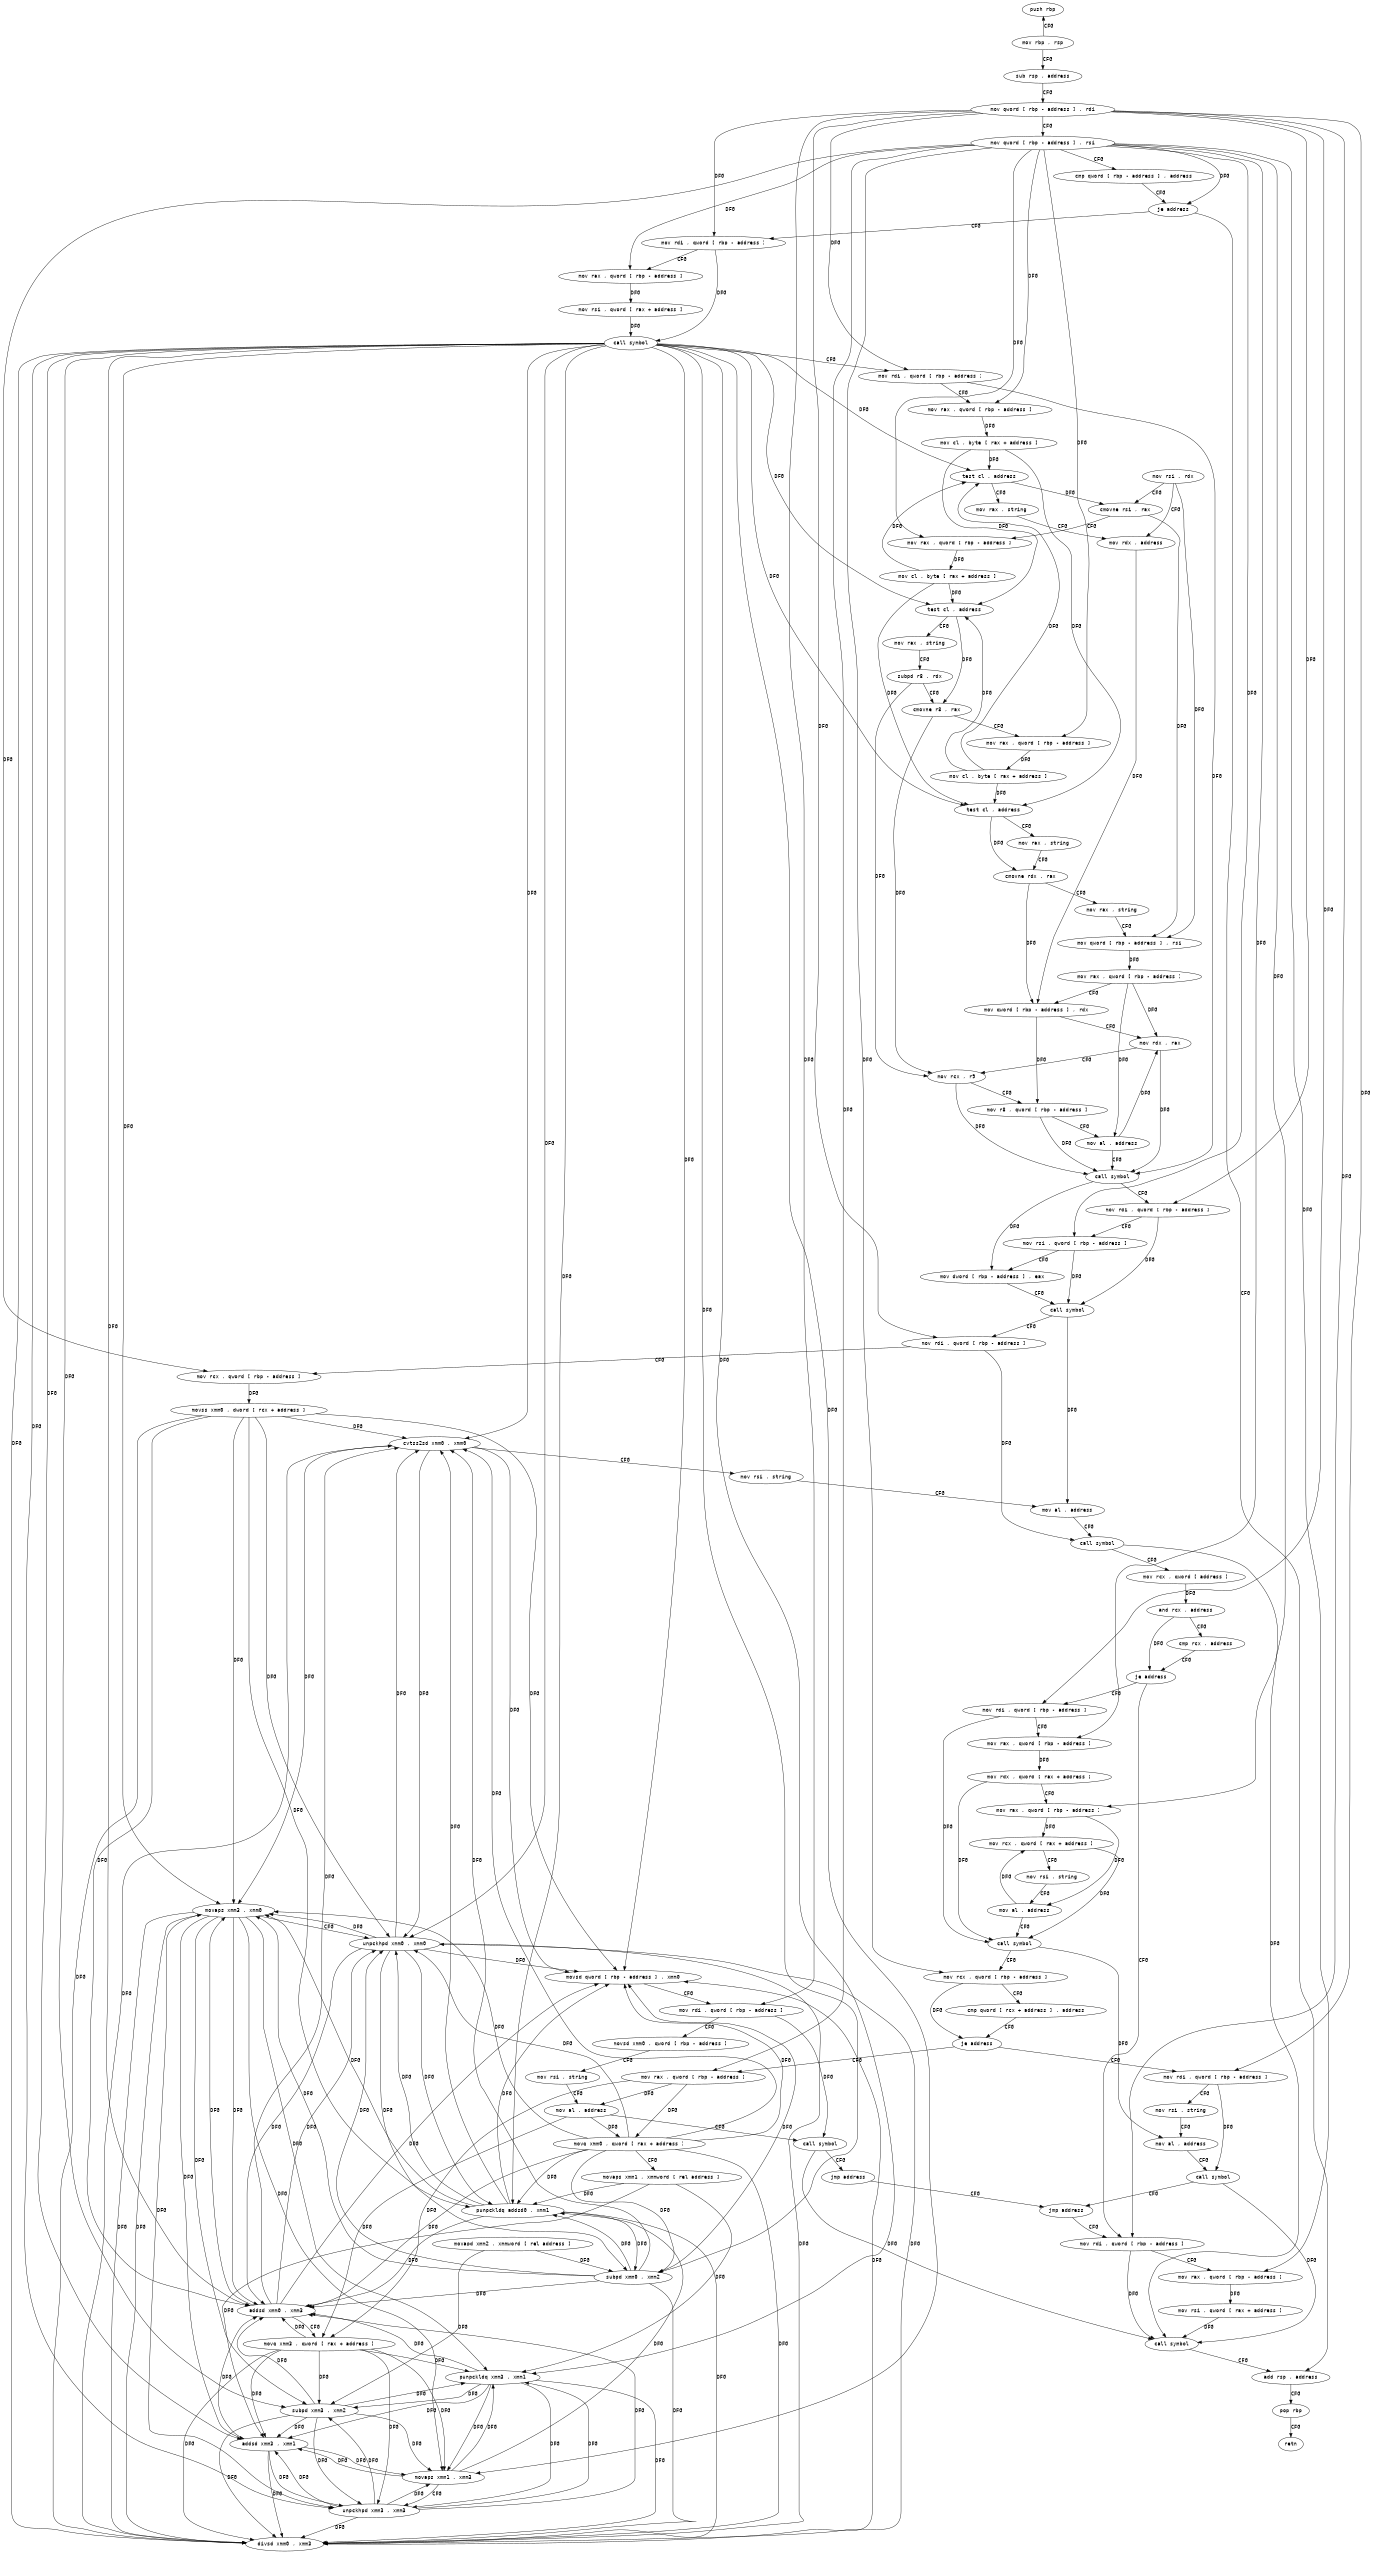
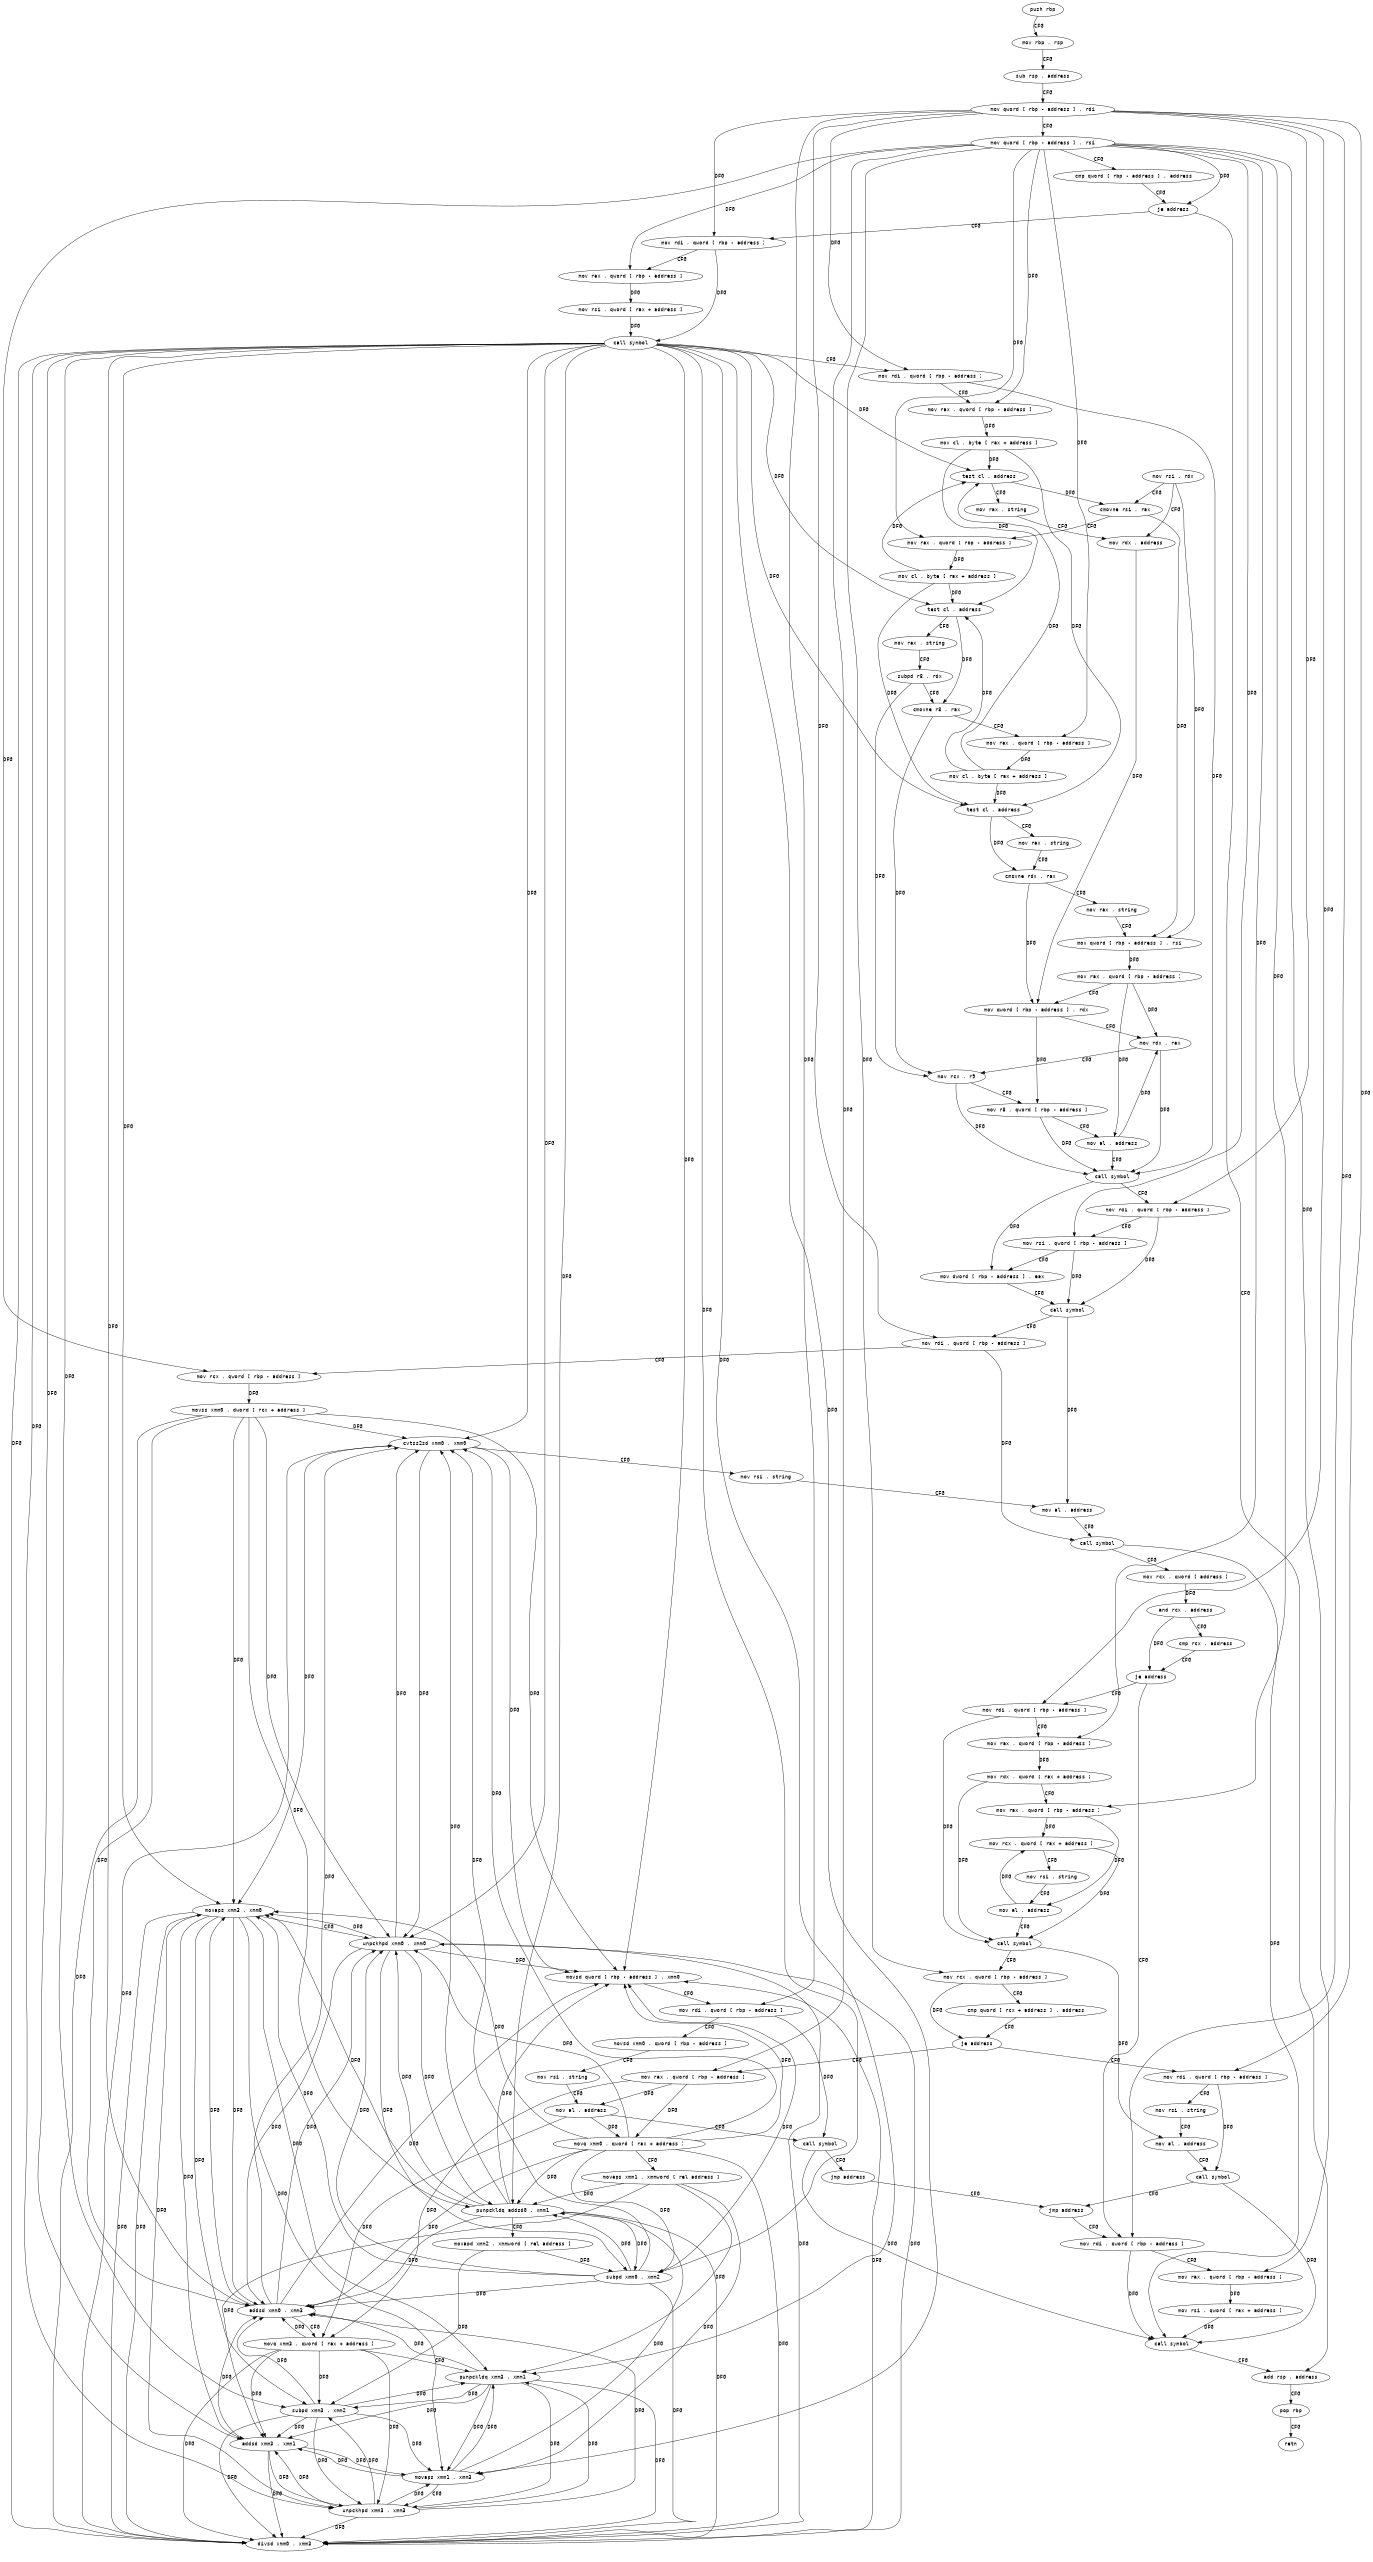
(1044, 28) -> (1034, 24)
none -> (513, 2227)
(440, 2361) -> (440, 2361)
(427, 2386) -> (663, 2365)
